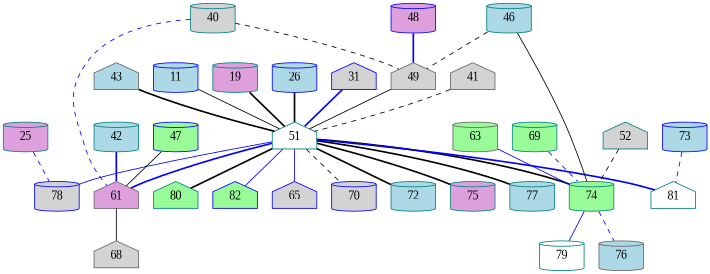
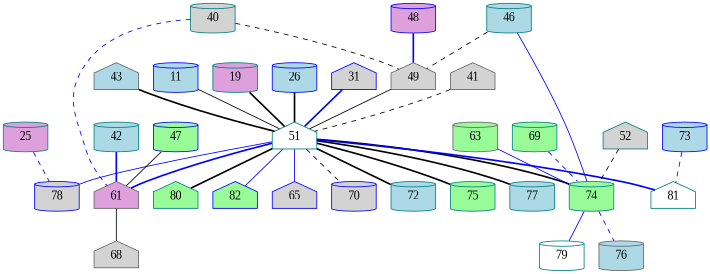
(556, 105) -> (556, 105)
(473, 196) -> (473, 196)
